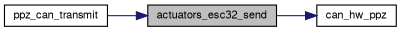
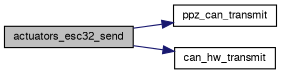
(122, 16) -> (148, 26)
(357, 16) -> (225, 58)
